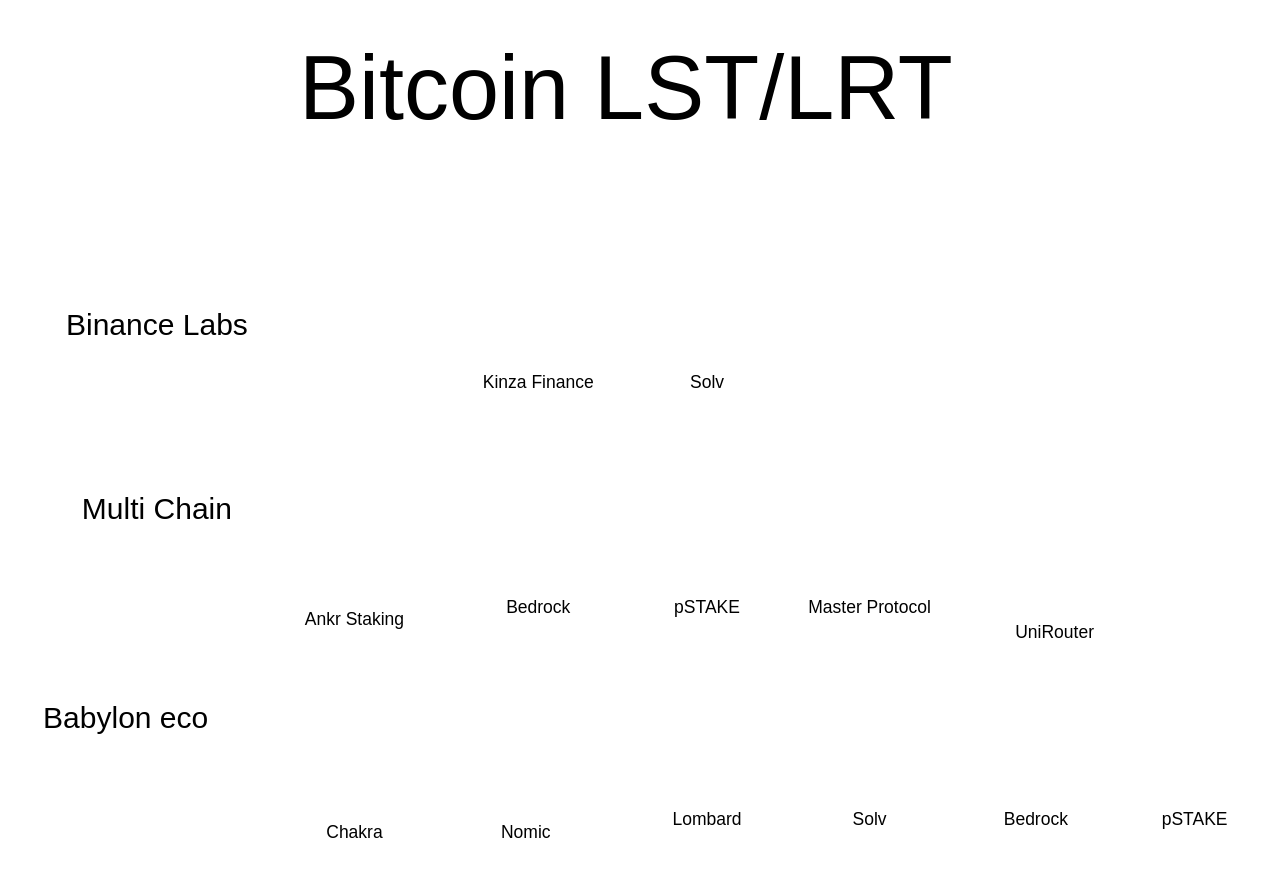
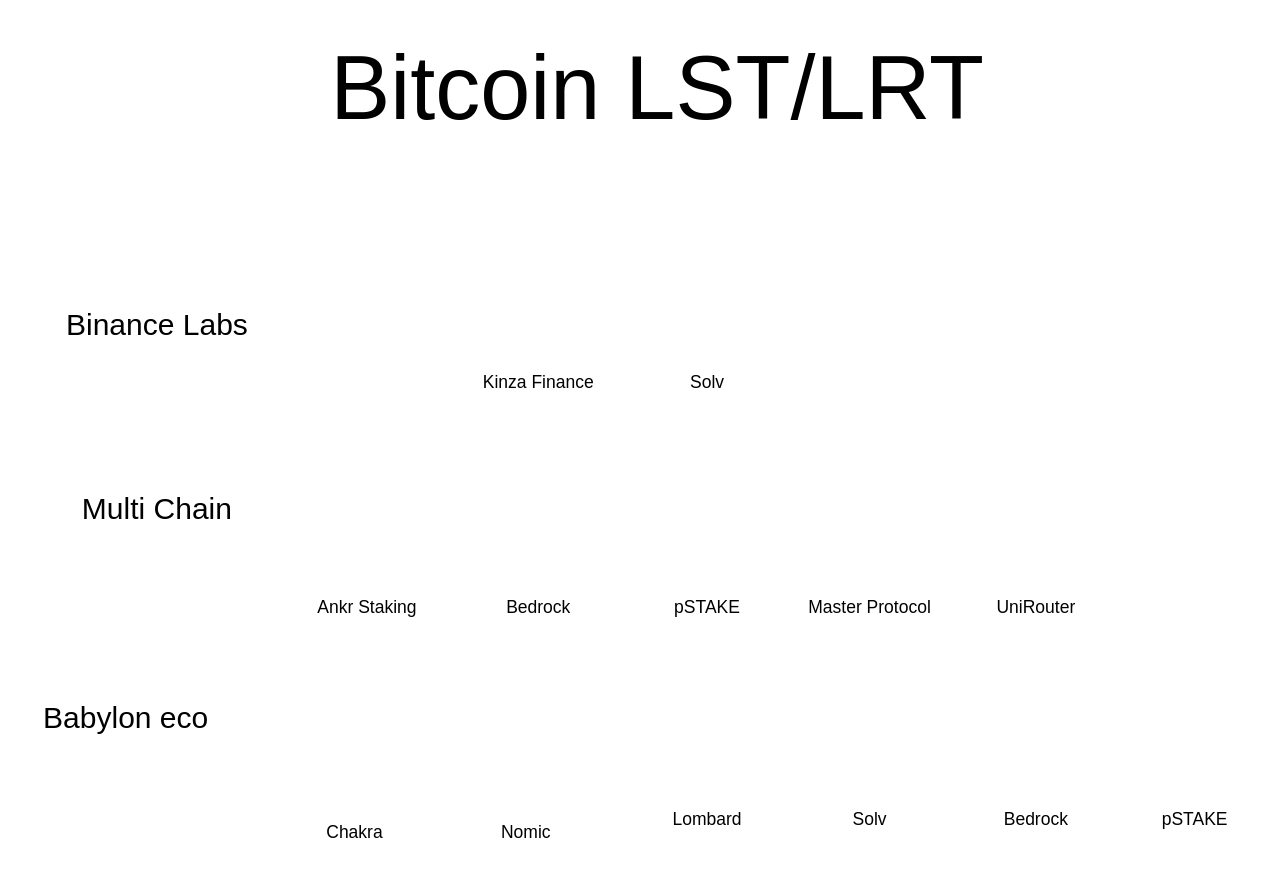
(626, 88) -> (657, 88)
(354, 619) -> (367, 607)
(1054, 632) -> (1035, 607)
